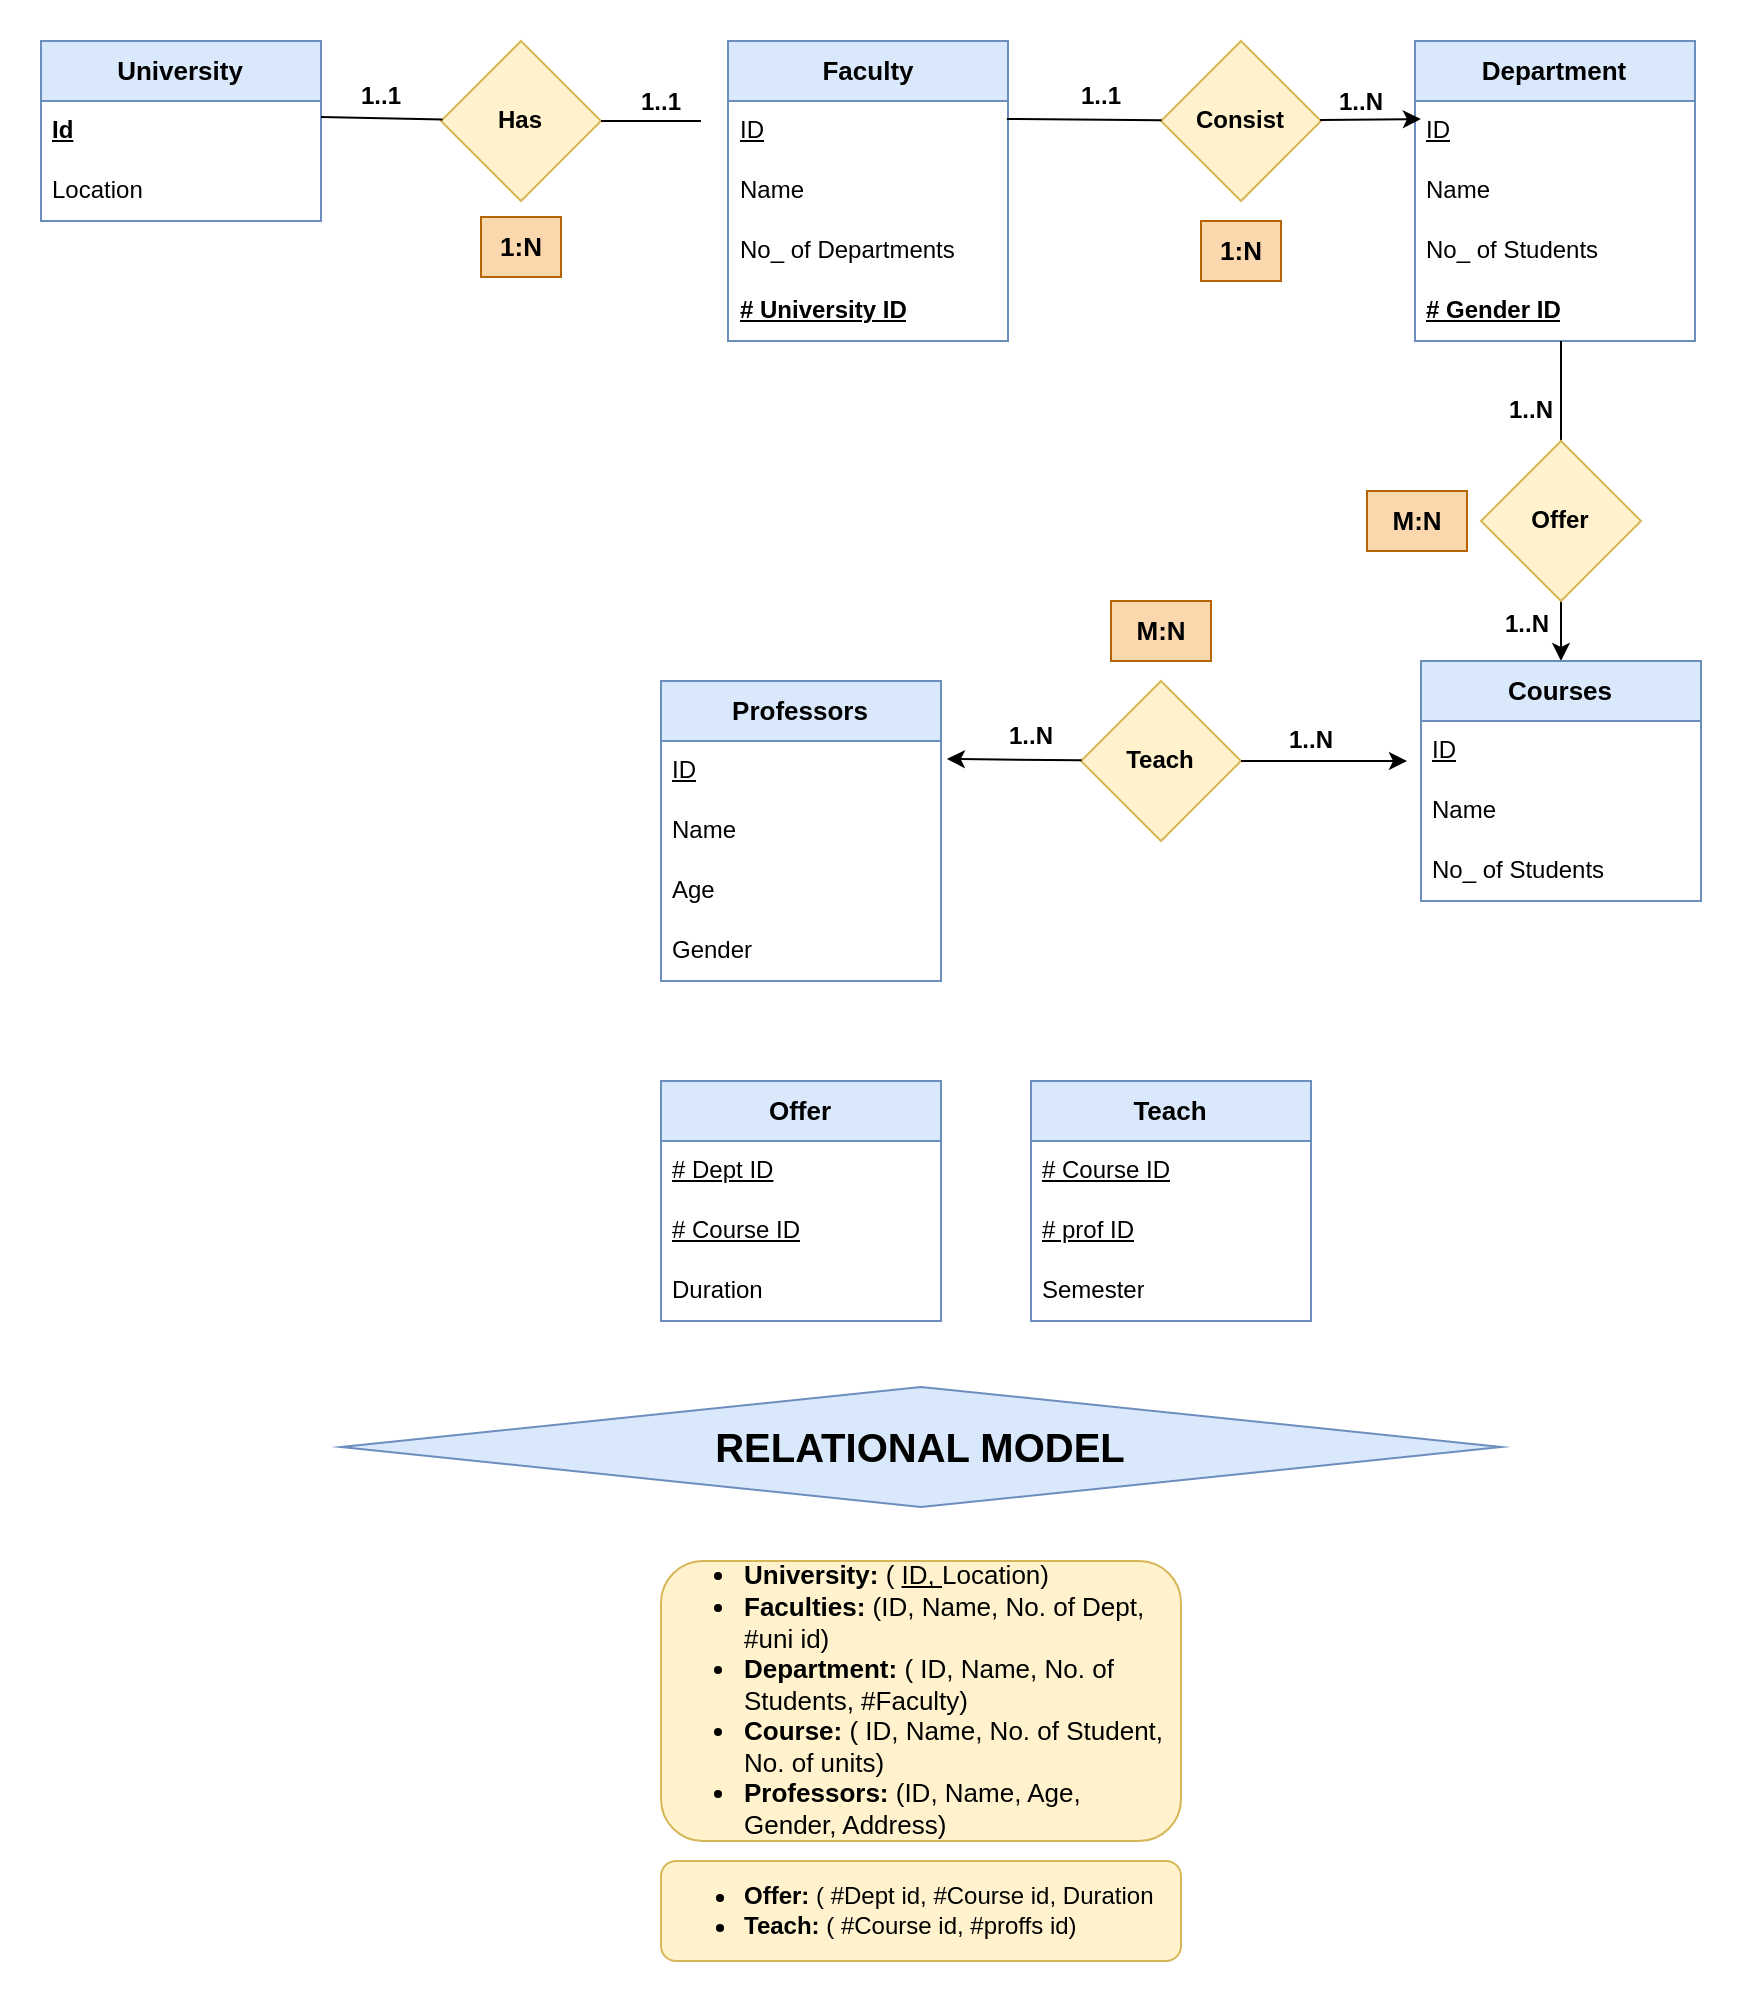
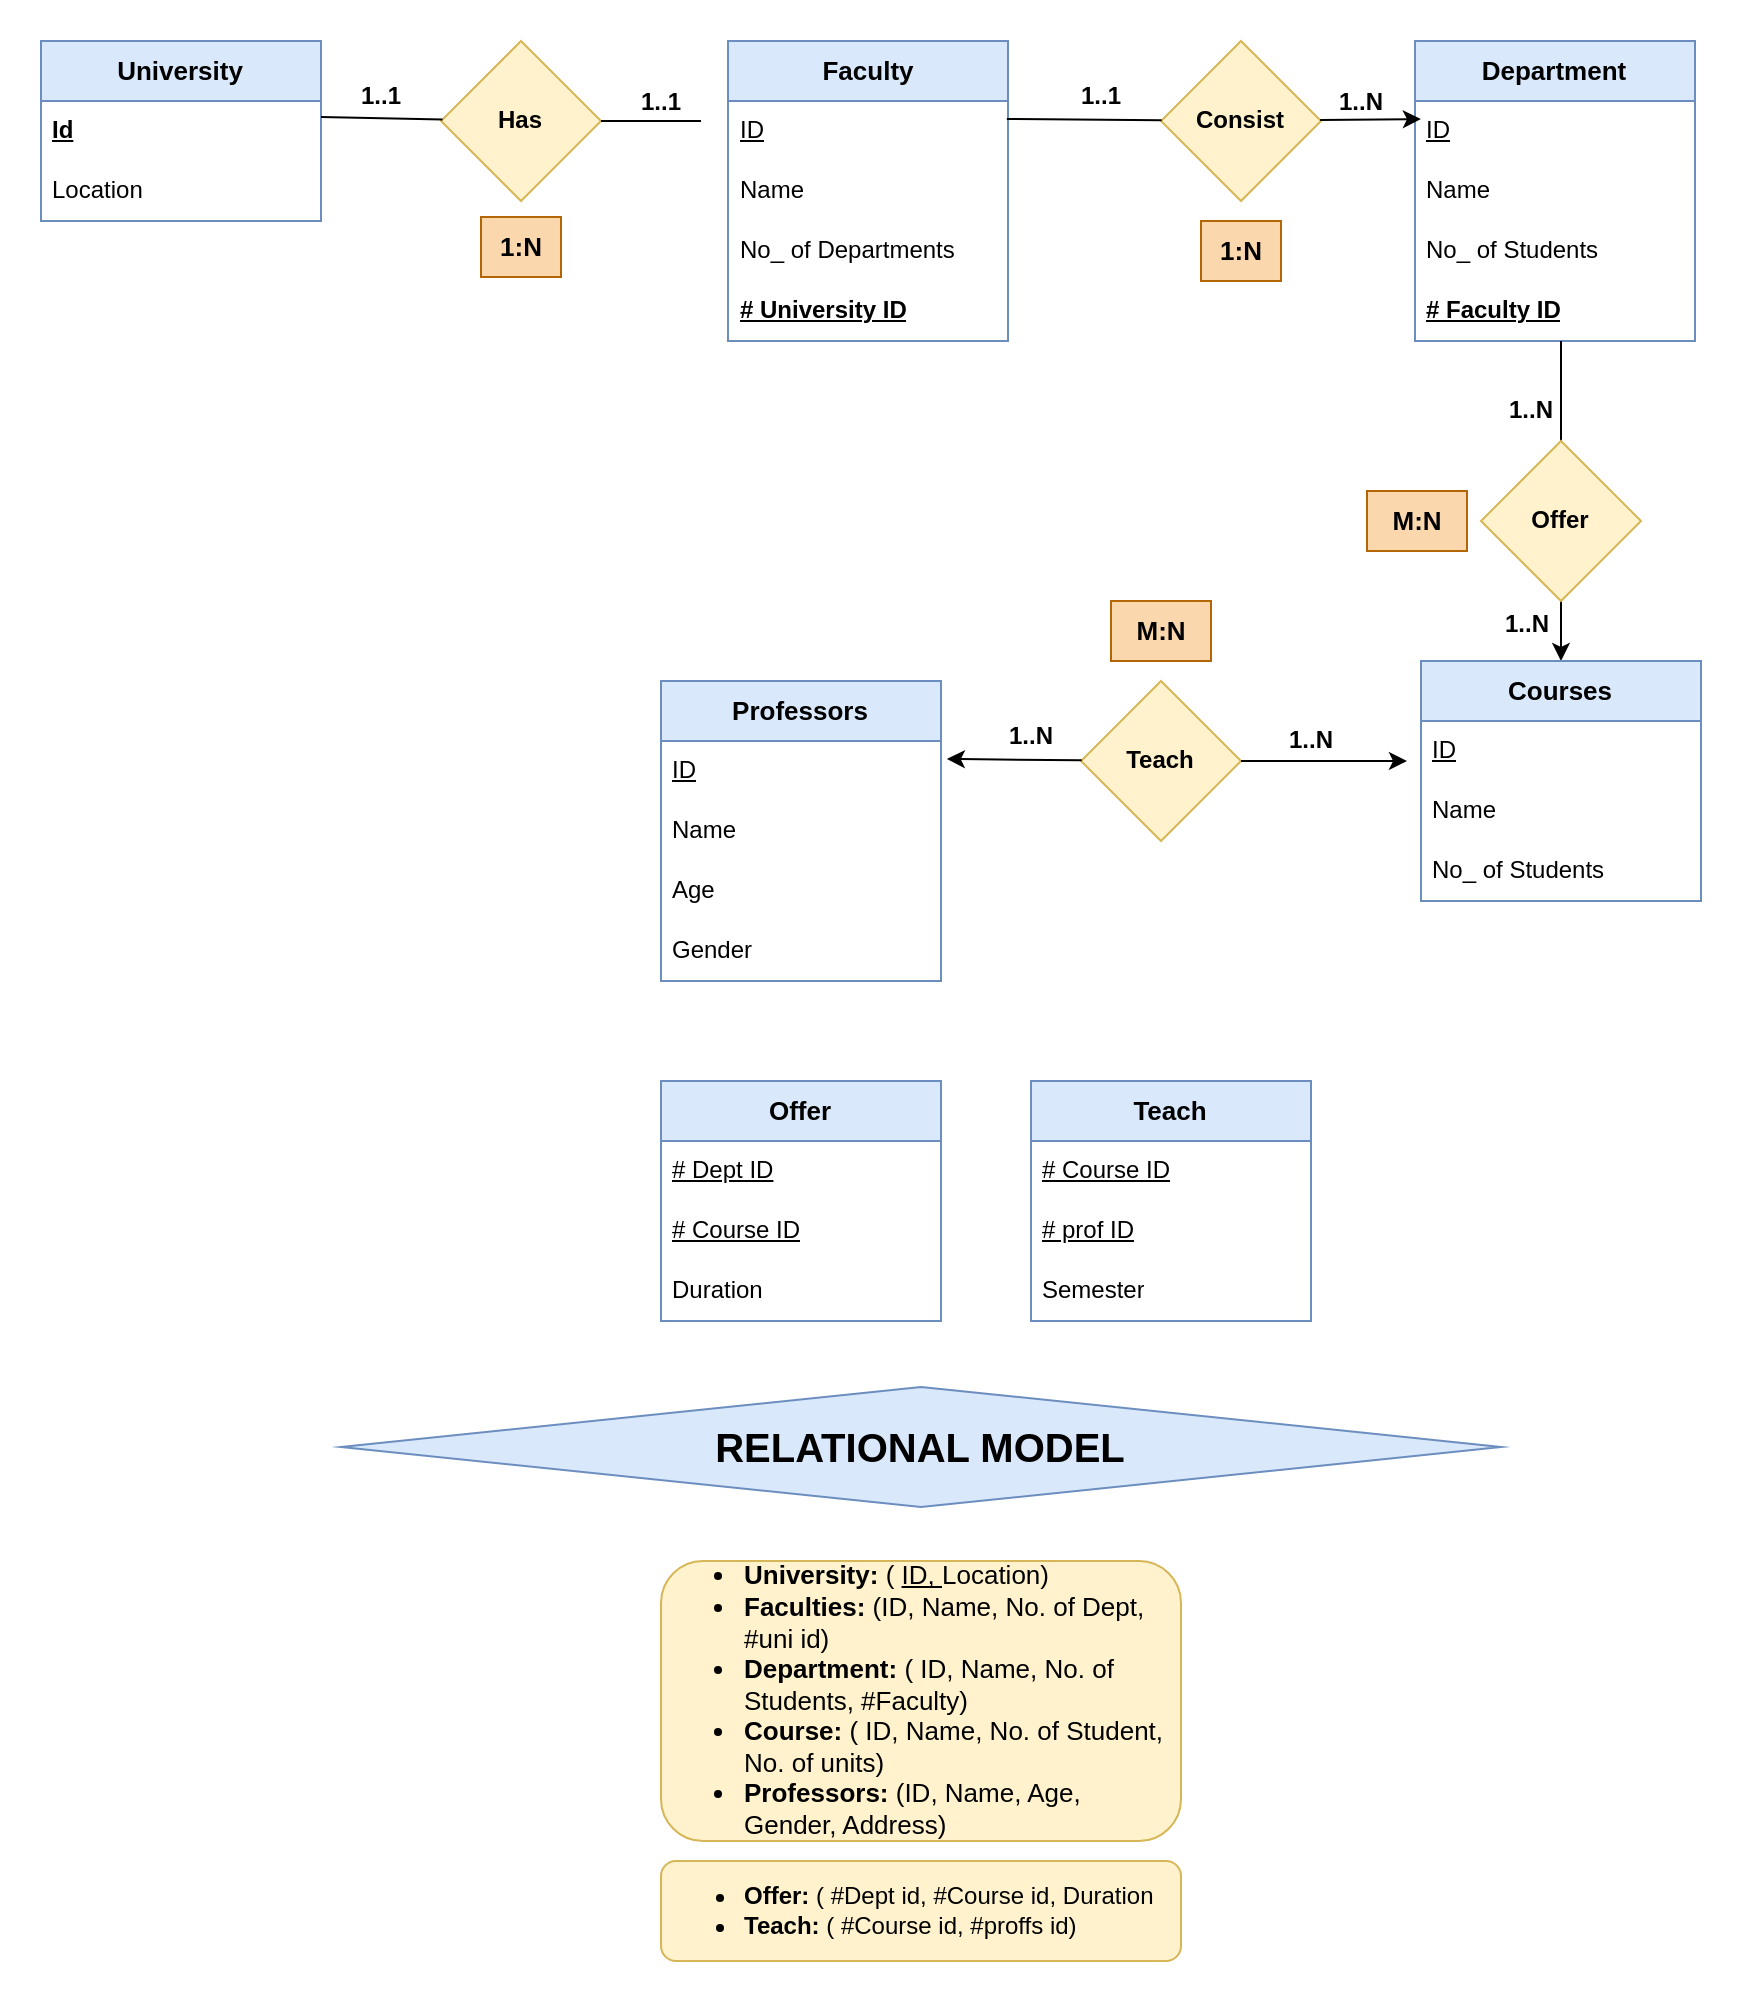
(1495, 311) -> (1498, 311)
